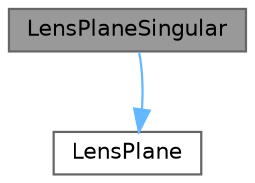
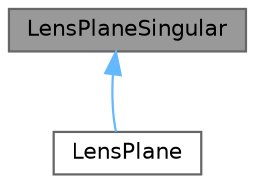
(142, 81) -> (113, 103)
